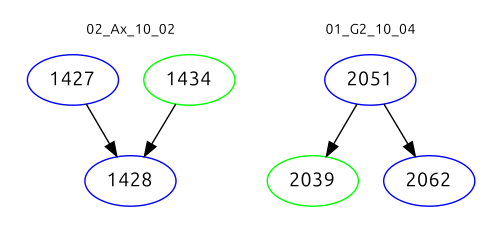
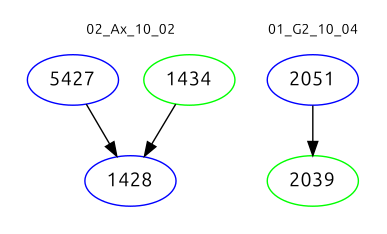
(73, 80) -> (73, 80)
(429, 181) -> none
